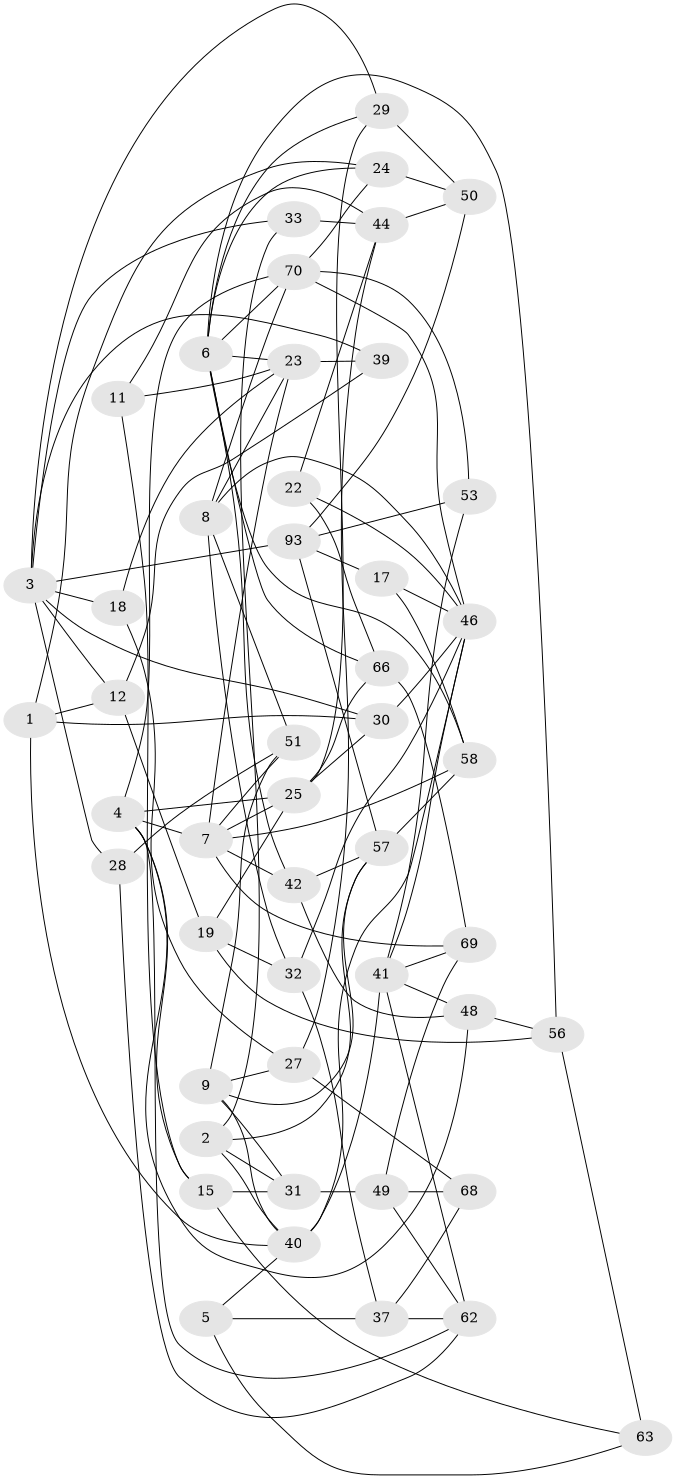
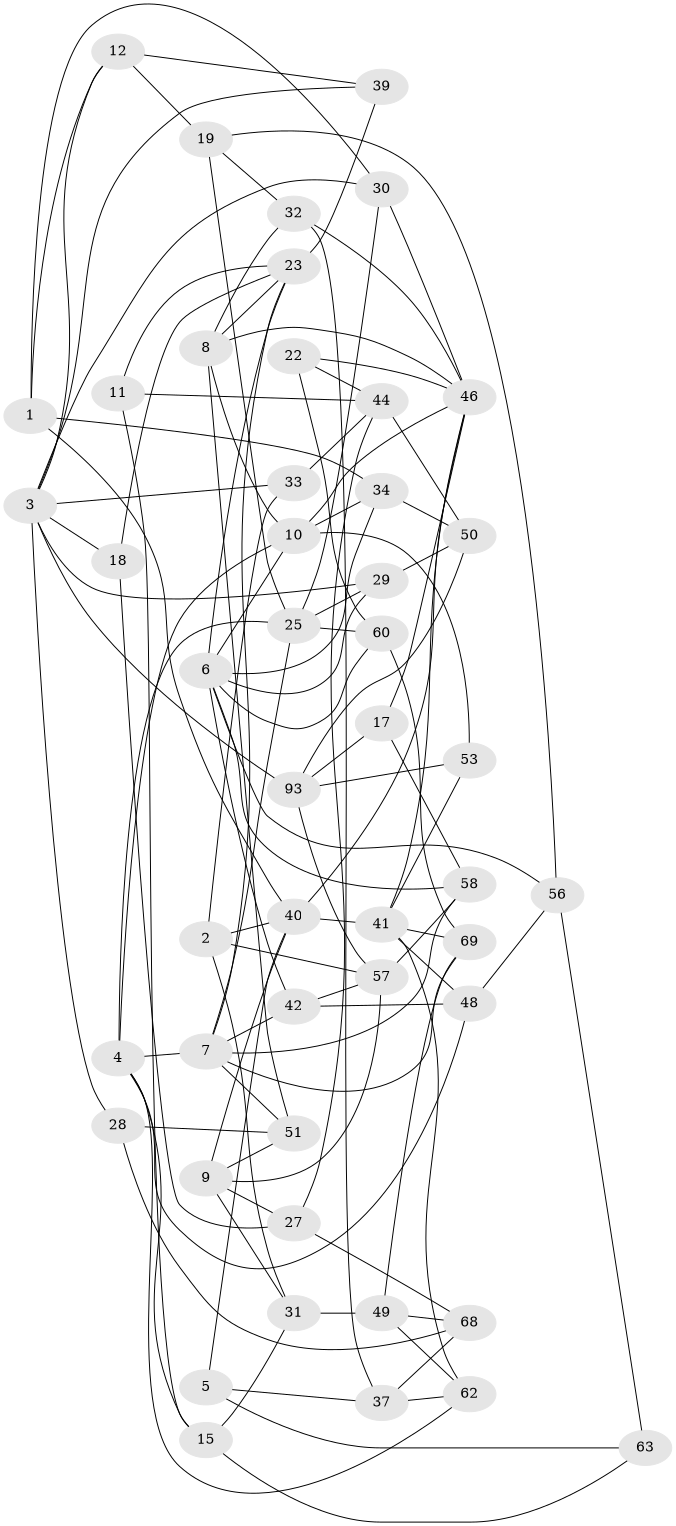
(382, 170) -> (382, 491)
(294, 272) -> (294, 536)
(382, 668) -> (382, 634)
(153, 1288) -> (235, 1325)
